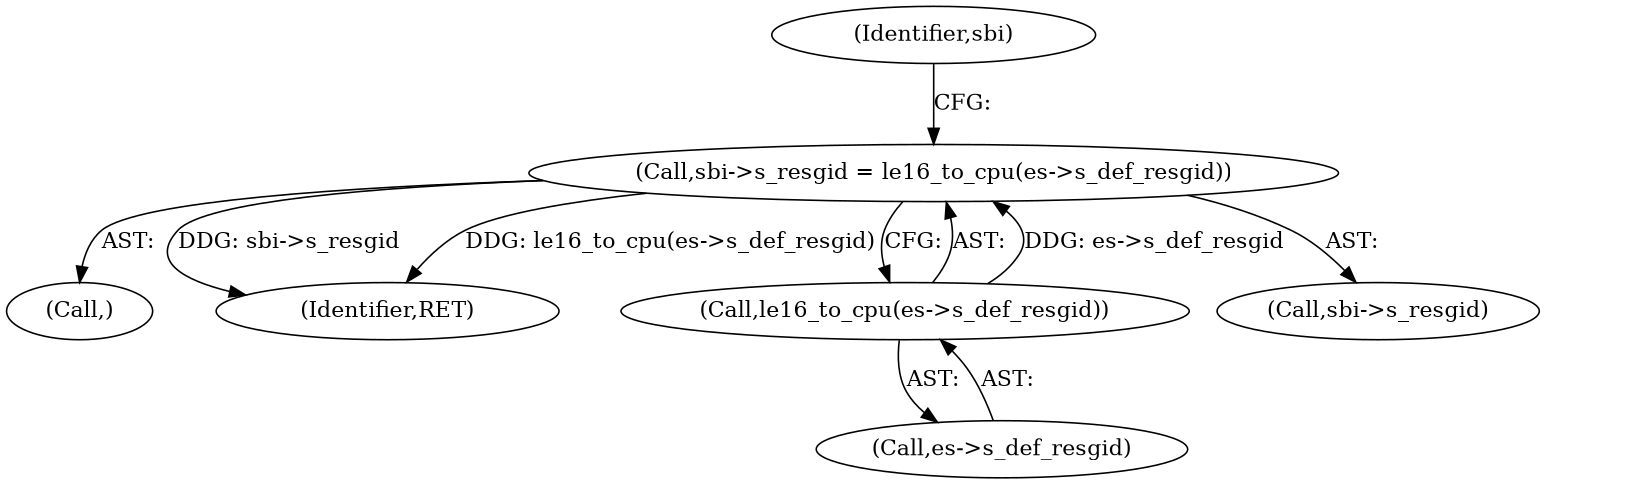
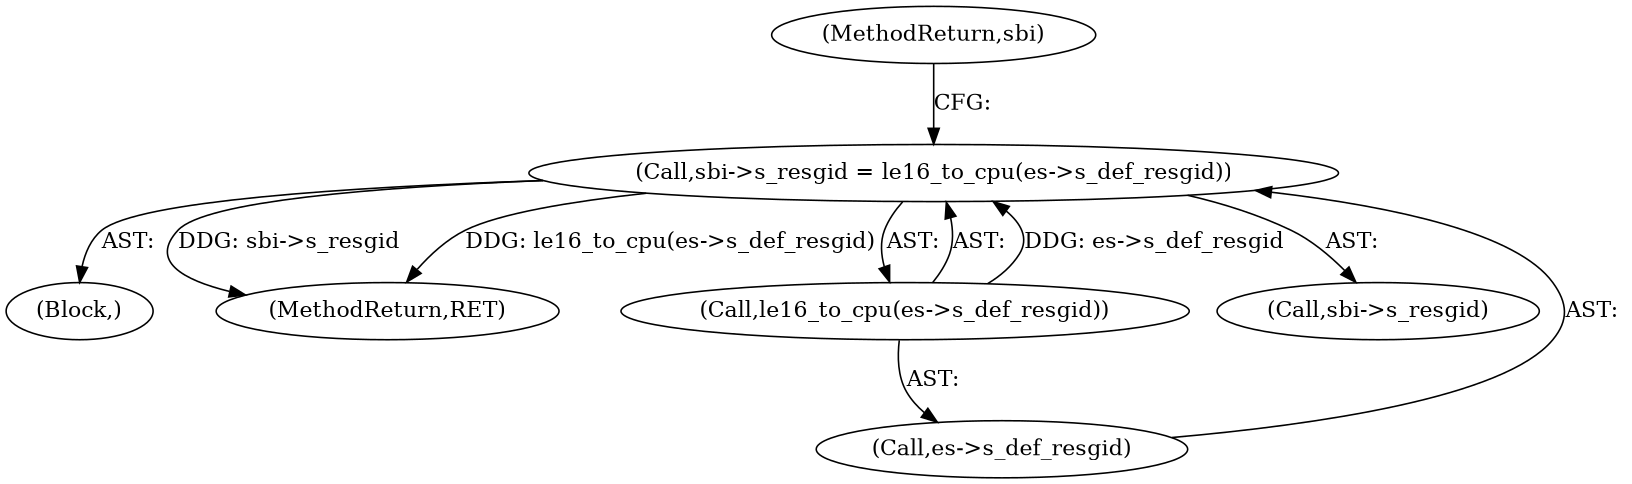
(934, 35) -> (934, 35)
(917, 242) -> (917, 242)
(80, 311) -> (80, 311)
(388, 311) -> (388, 311)
(977, 383) -> (1539, 351)
